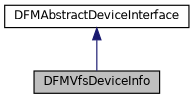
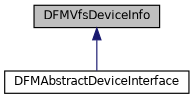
(97, 55) -> (97, 55)
